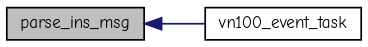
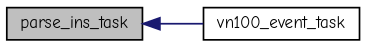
(75, 24) -> (75, 24)
